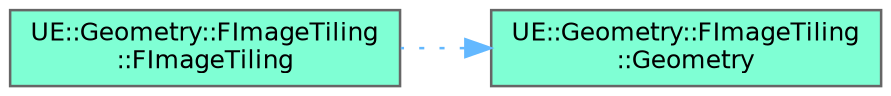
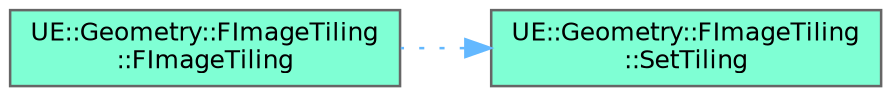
(686, 48) -> (686, 48)
